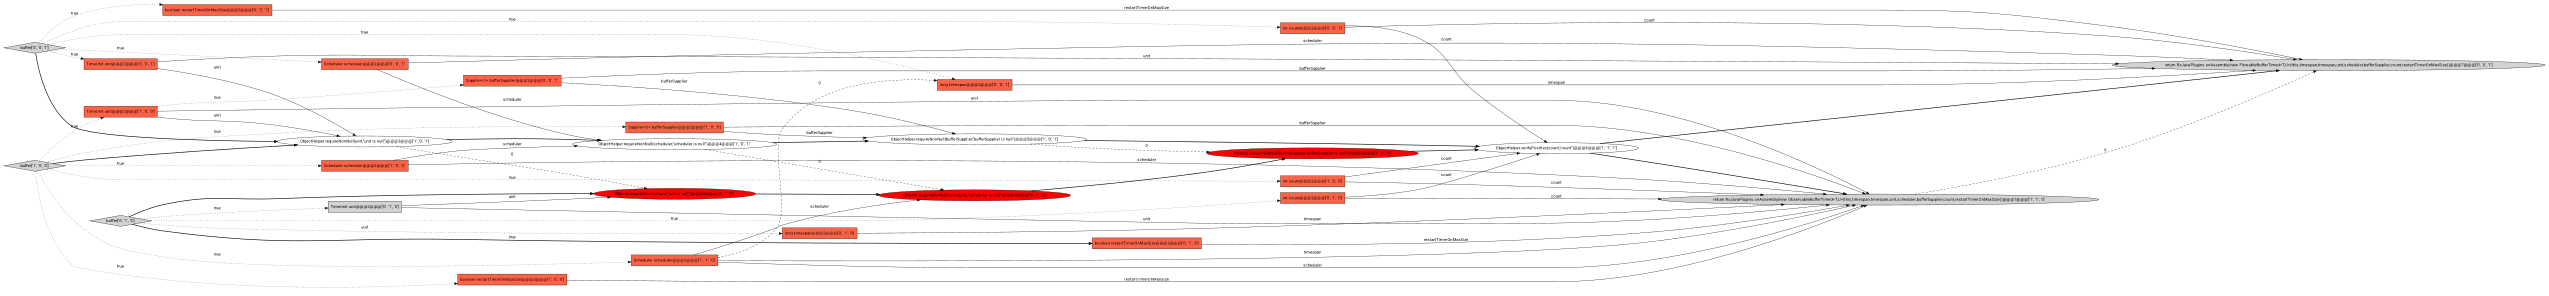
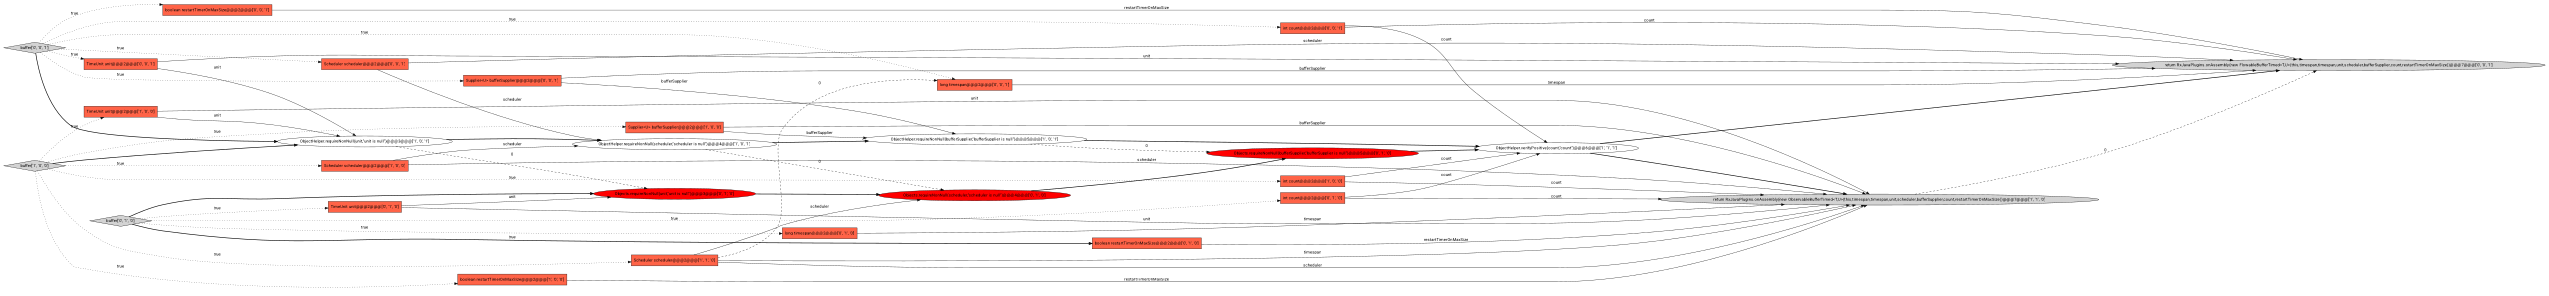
(309, 97) -> (247, 81)
(365, 207) -> (365, 207)
(365, 227) -> (365, 227)
